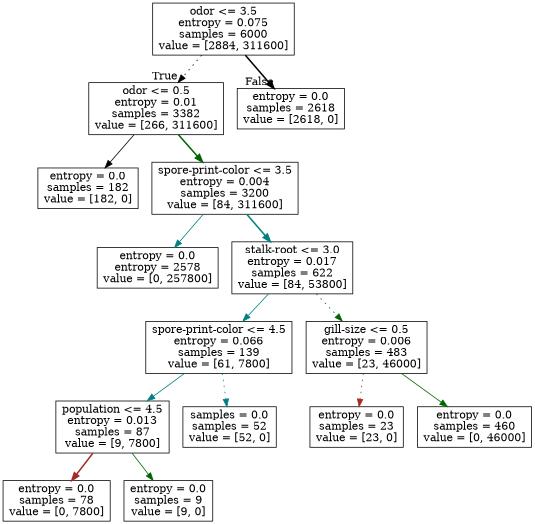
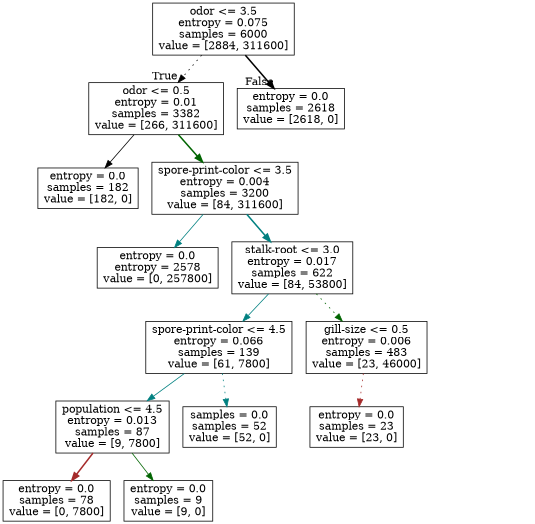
(474, 427) -> none
